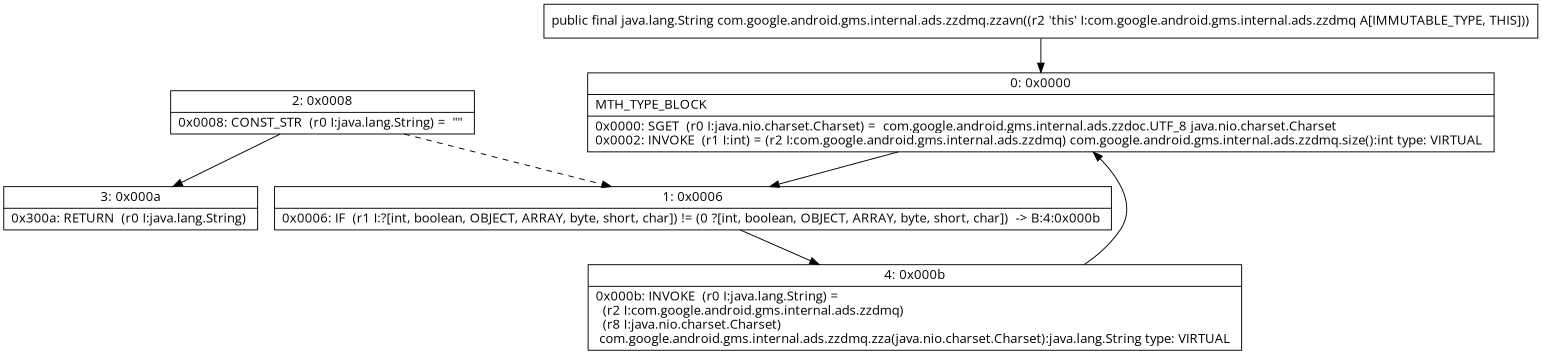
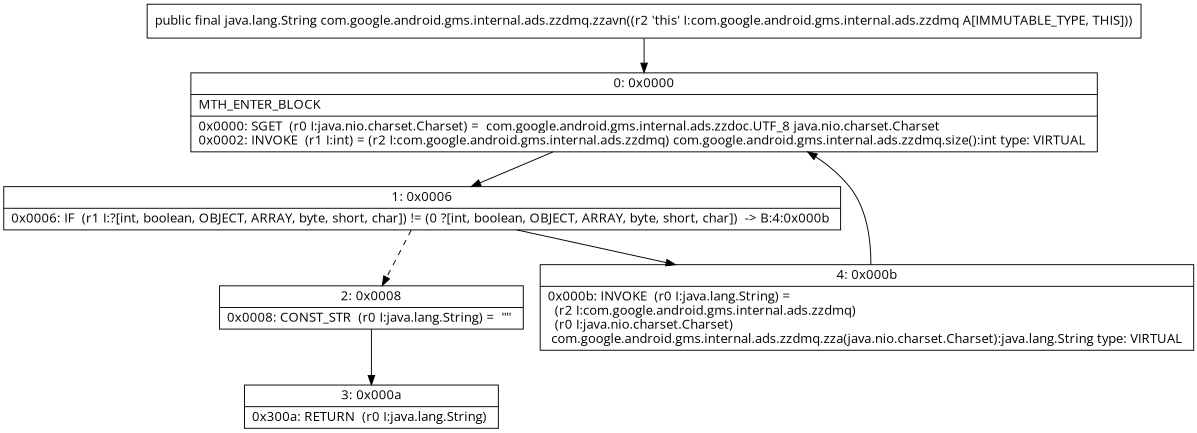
(651, 105) -> (260, 105)
(503, 159) -> (399, 254)
(689, 325) -> (641, 325)
